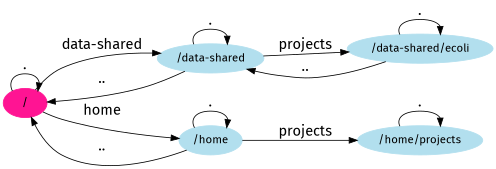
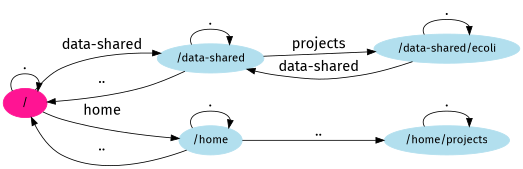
(306, 67) -> (319, 67)
(306, 132) -> (319, 132)
